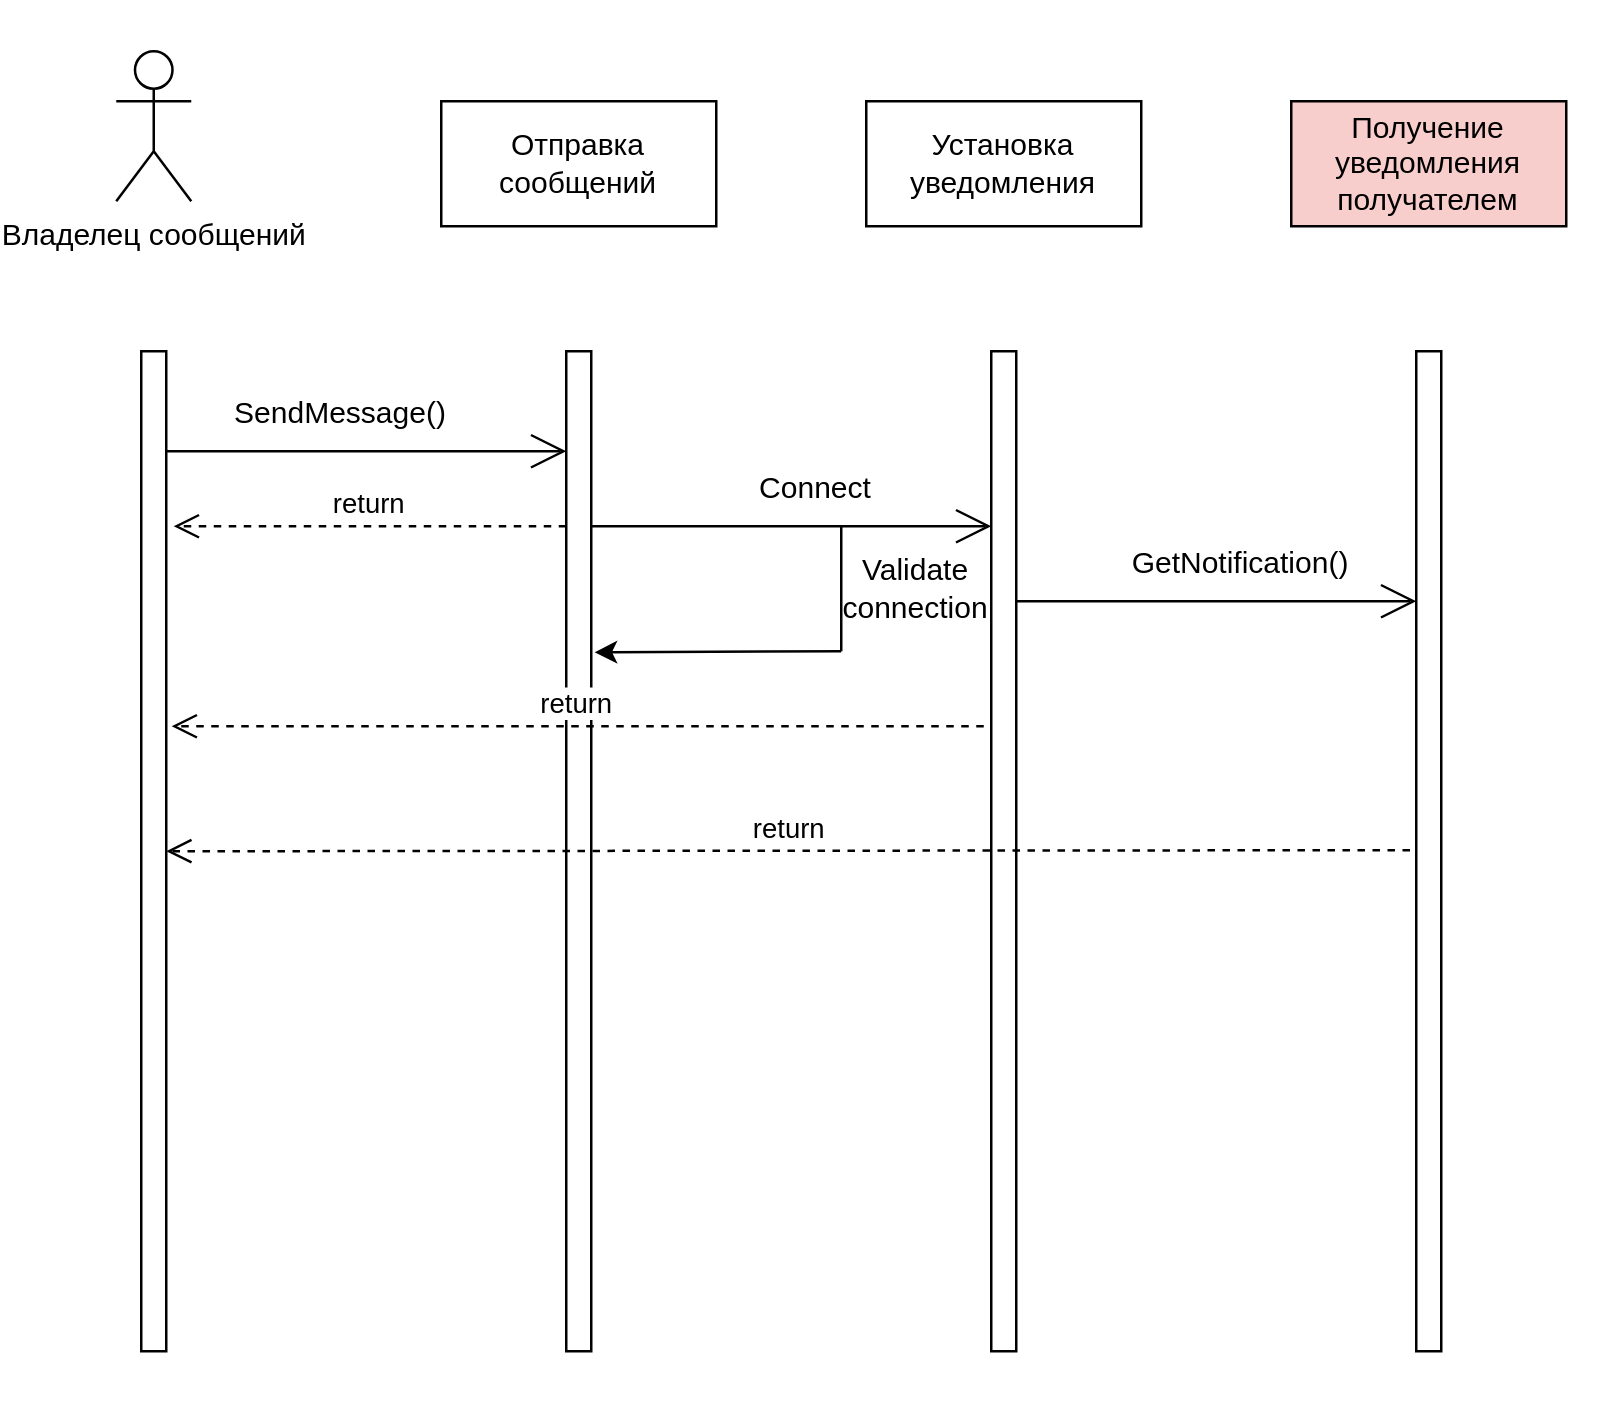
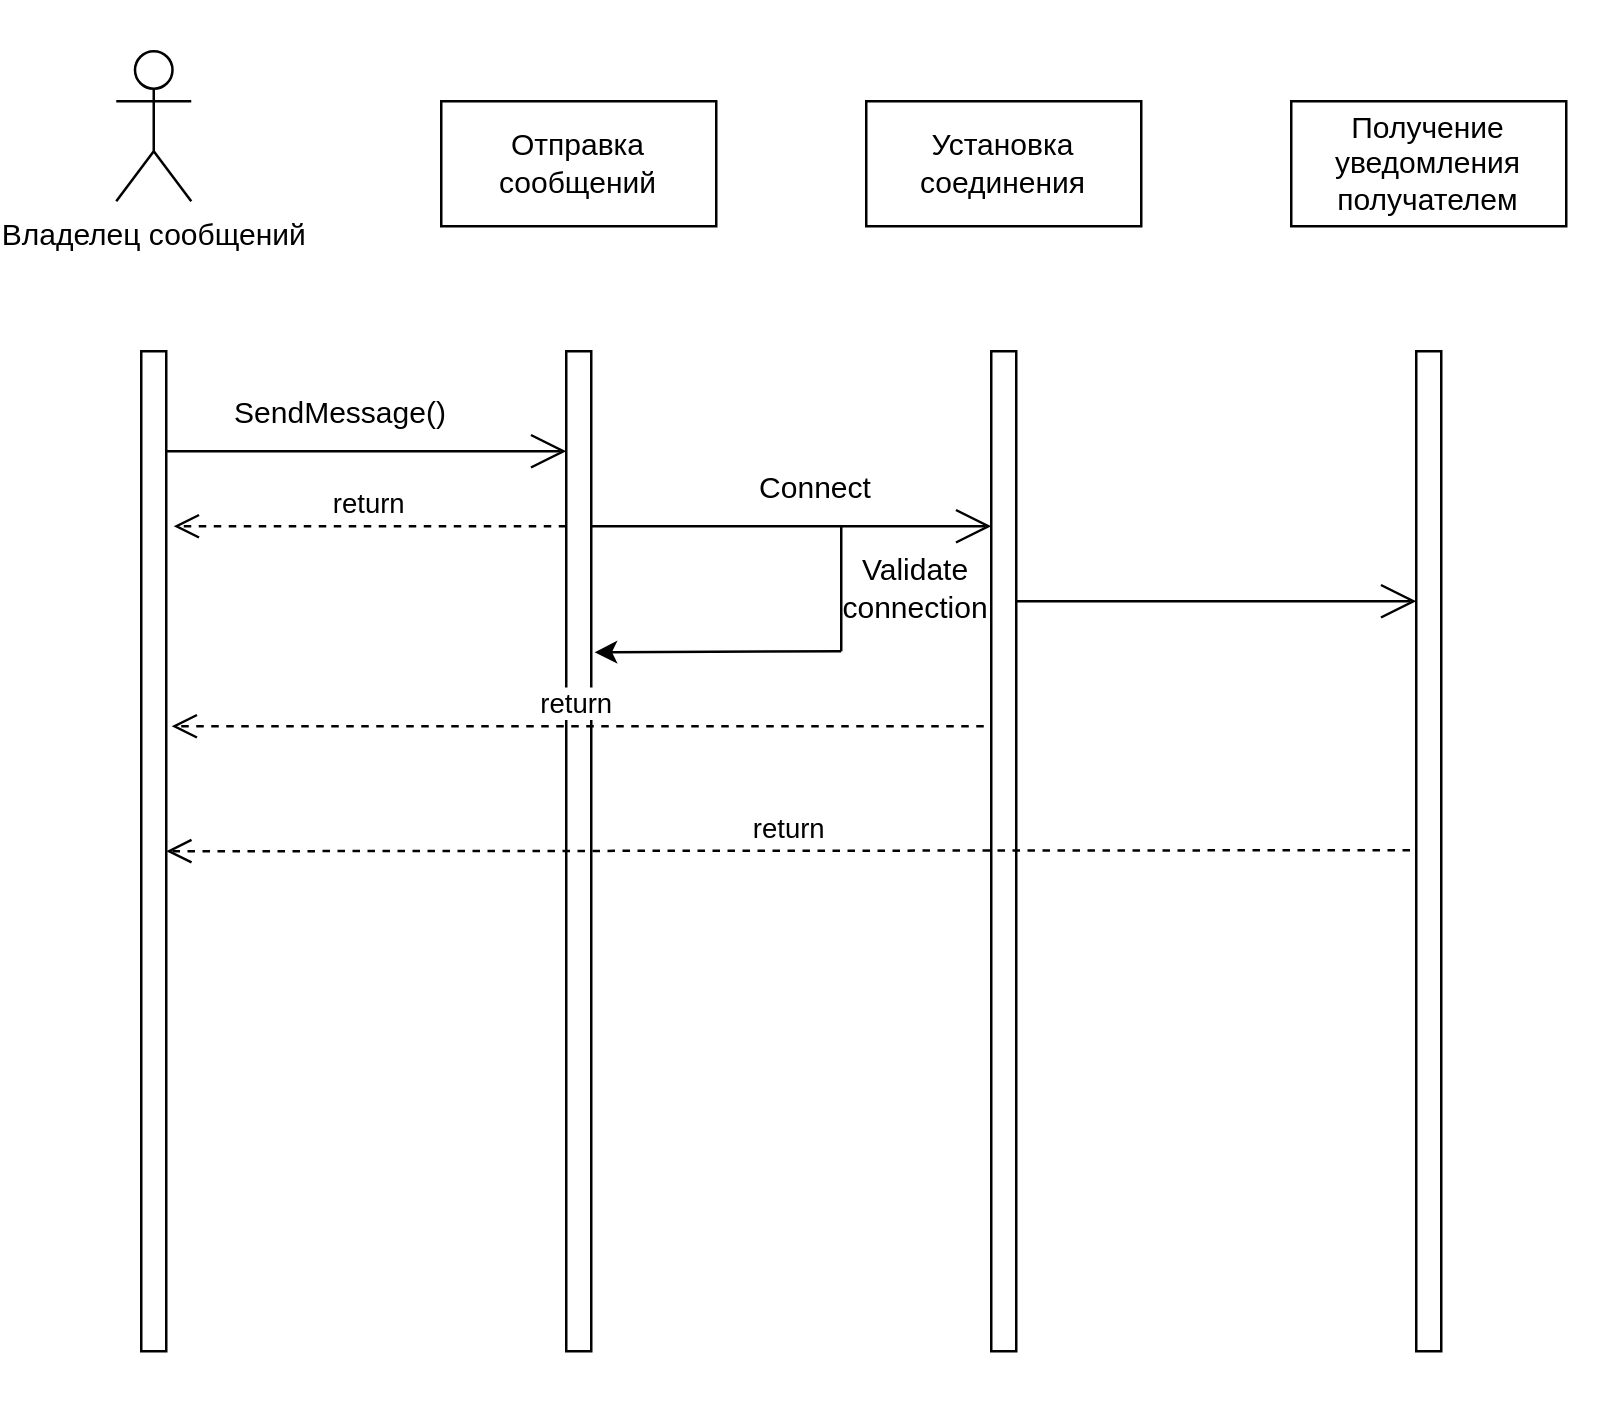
(1004, 164) -> (1004, 164)
(1429, 164) -> (1429, 164)
(1241, 564) -> none
